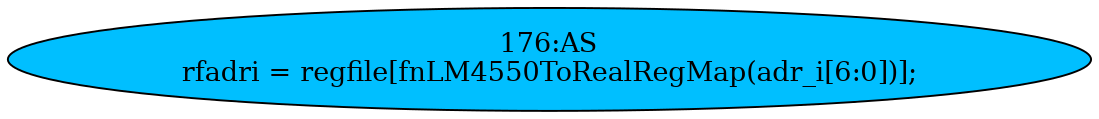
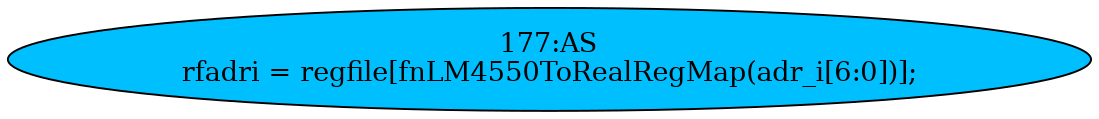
(549, 59) -> (549, 59)
